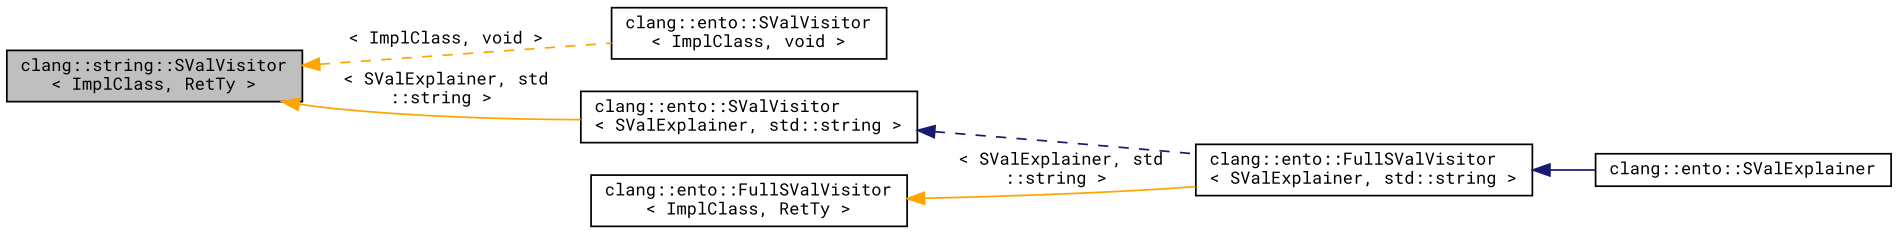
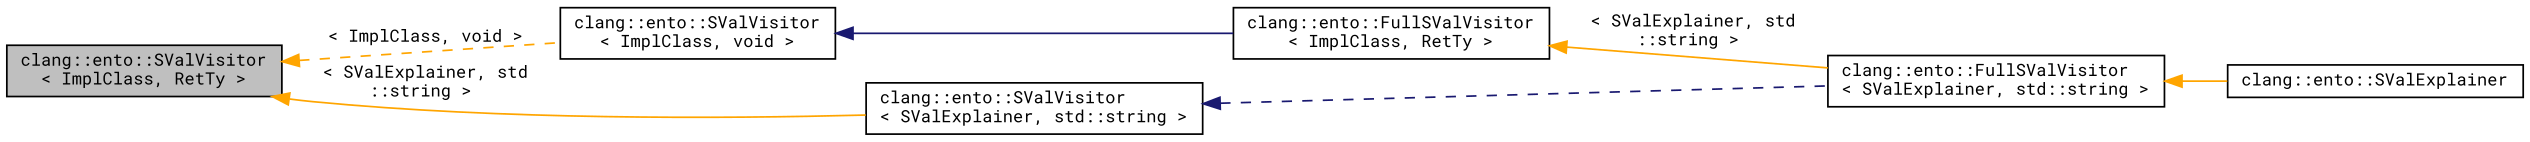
none -> (1043, 33)
(155, 76) -> (144, 71)
(1573, 170) -> (2205, 81)
